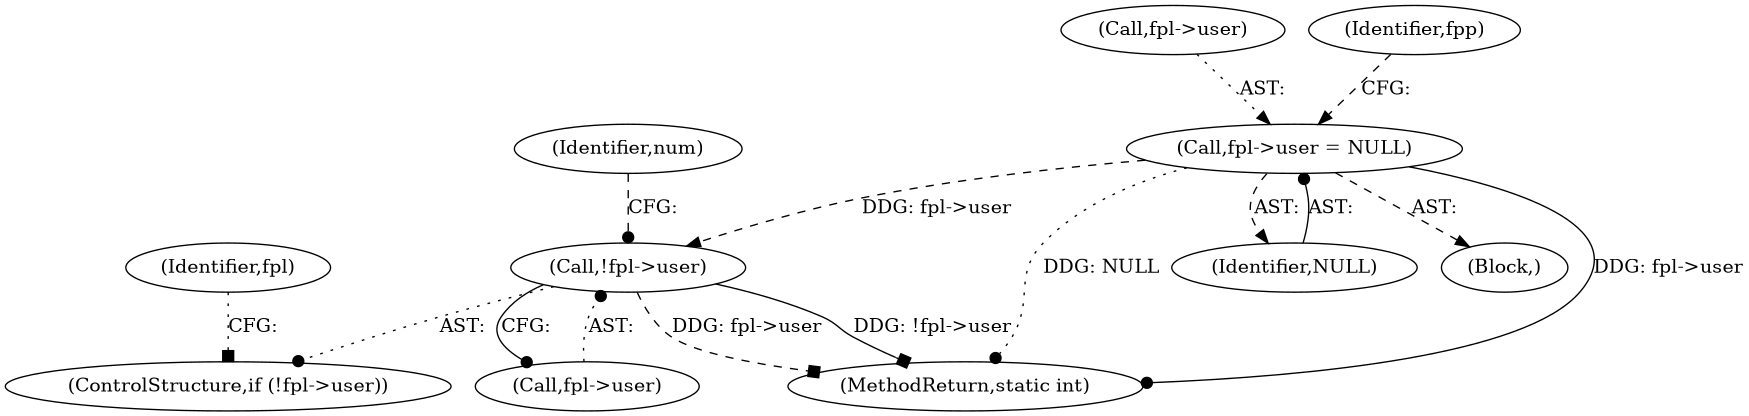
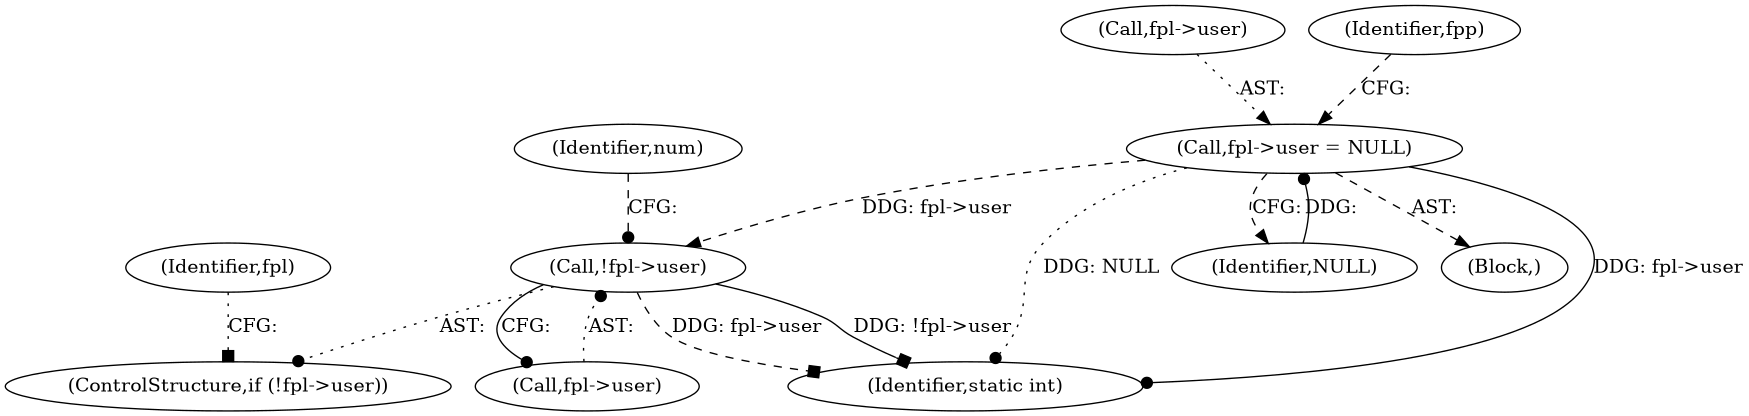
(1280, 208) -> (1280, 208)
(1334, 208) -> (1334, 208)
(965, 386) -> (965, 386)
